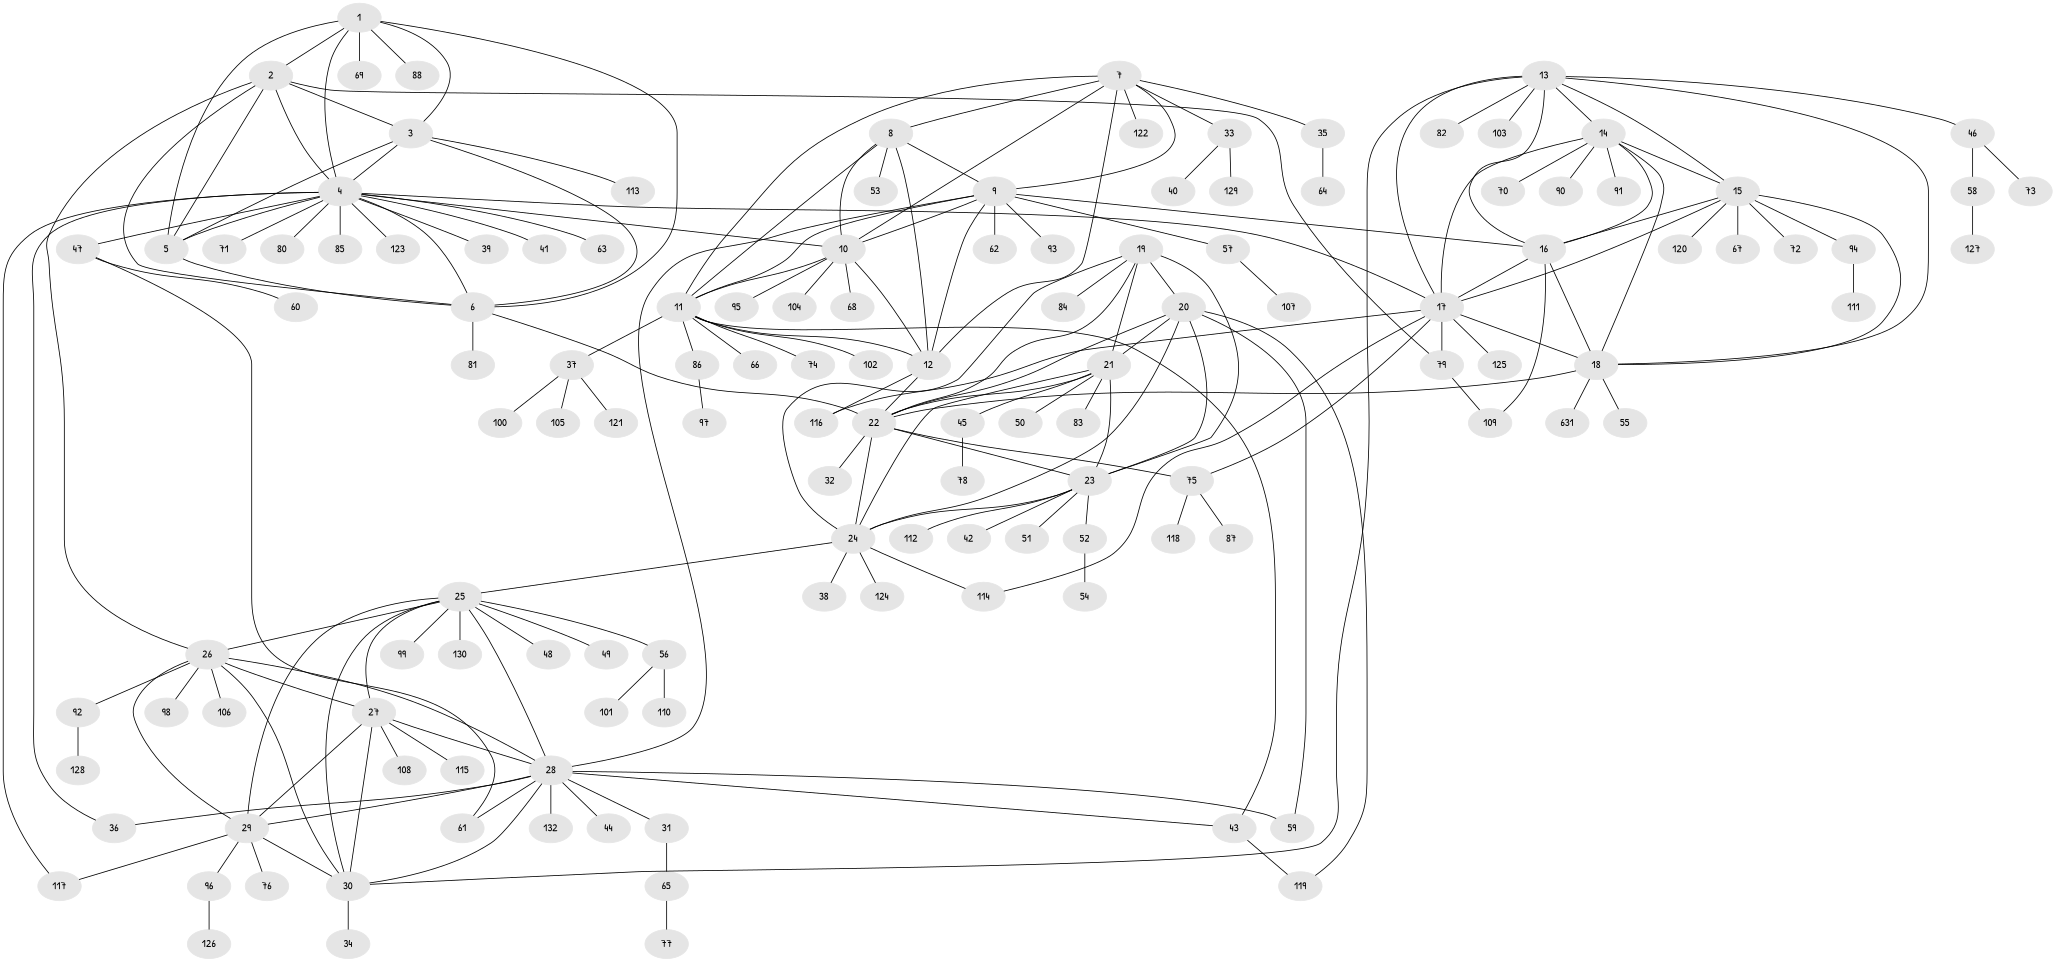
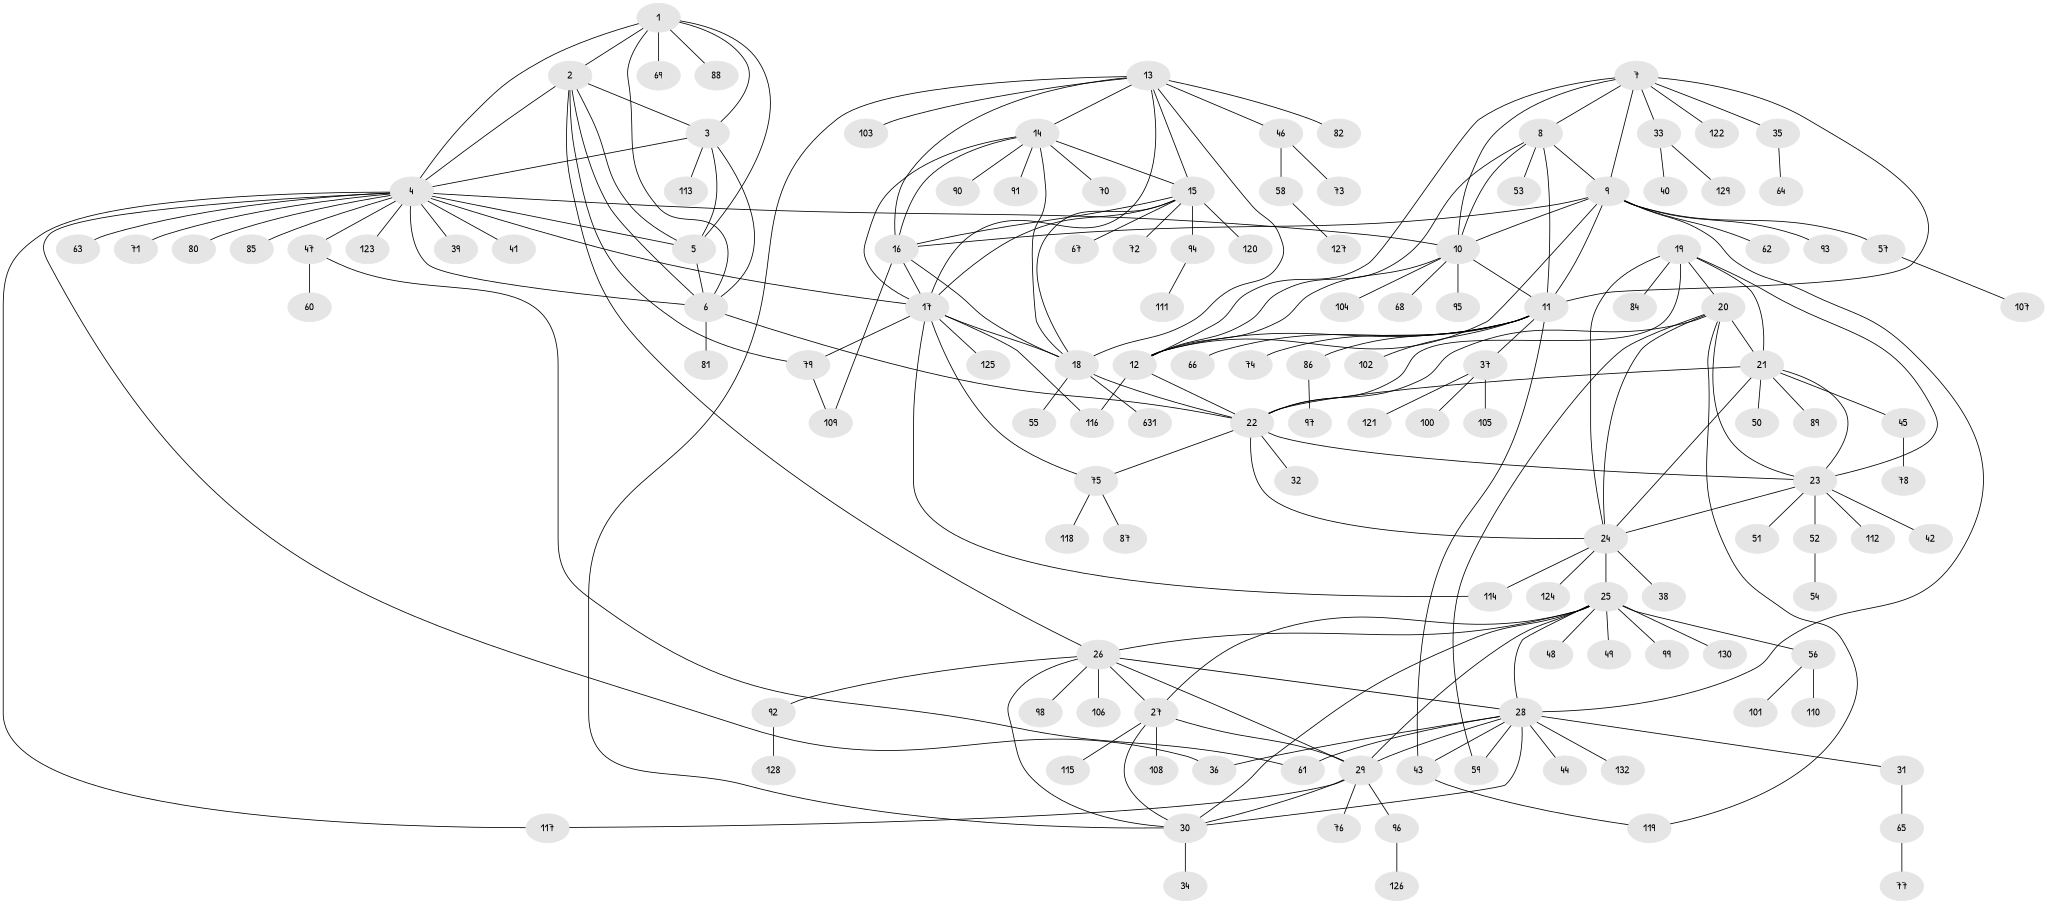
(1078, 423) -> (1815, 423)
(462, 742) -> none
